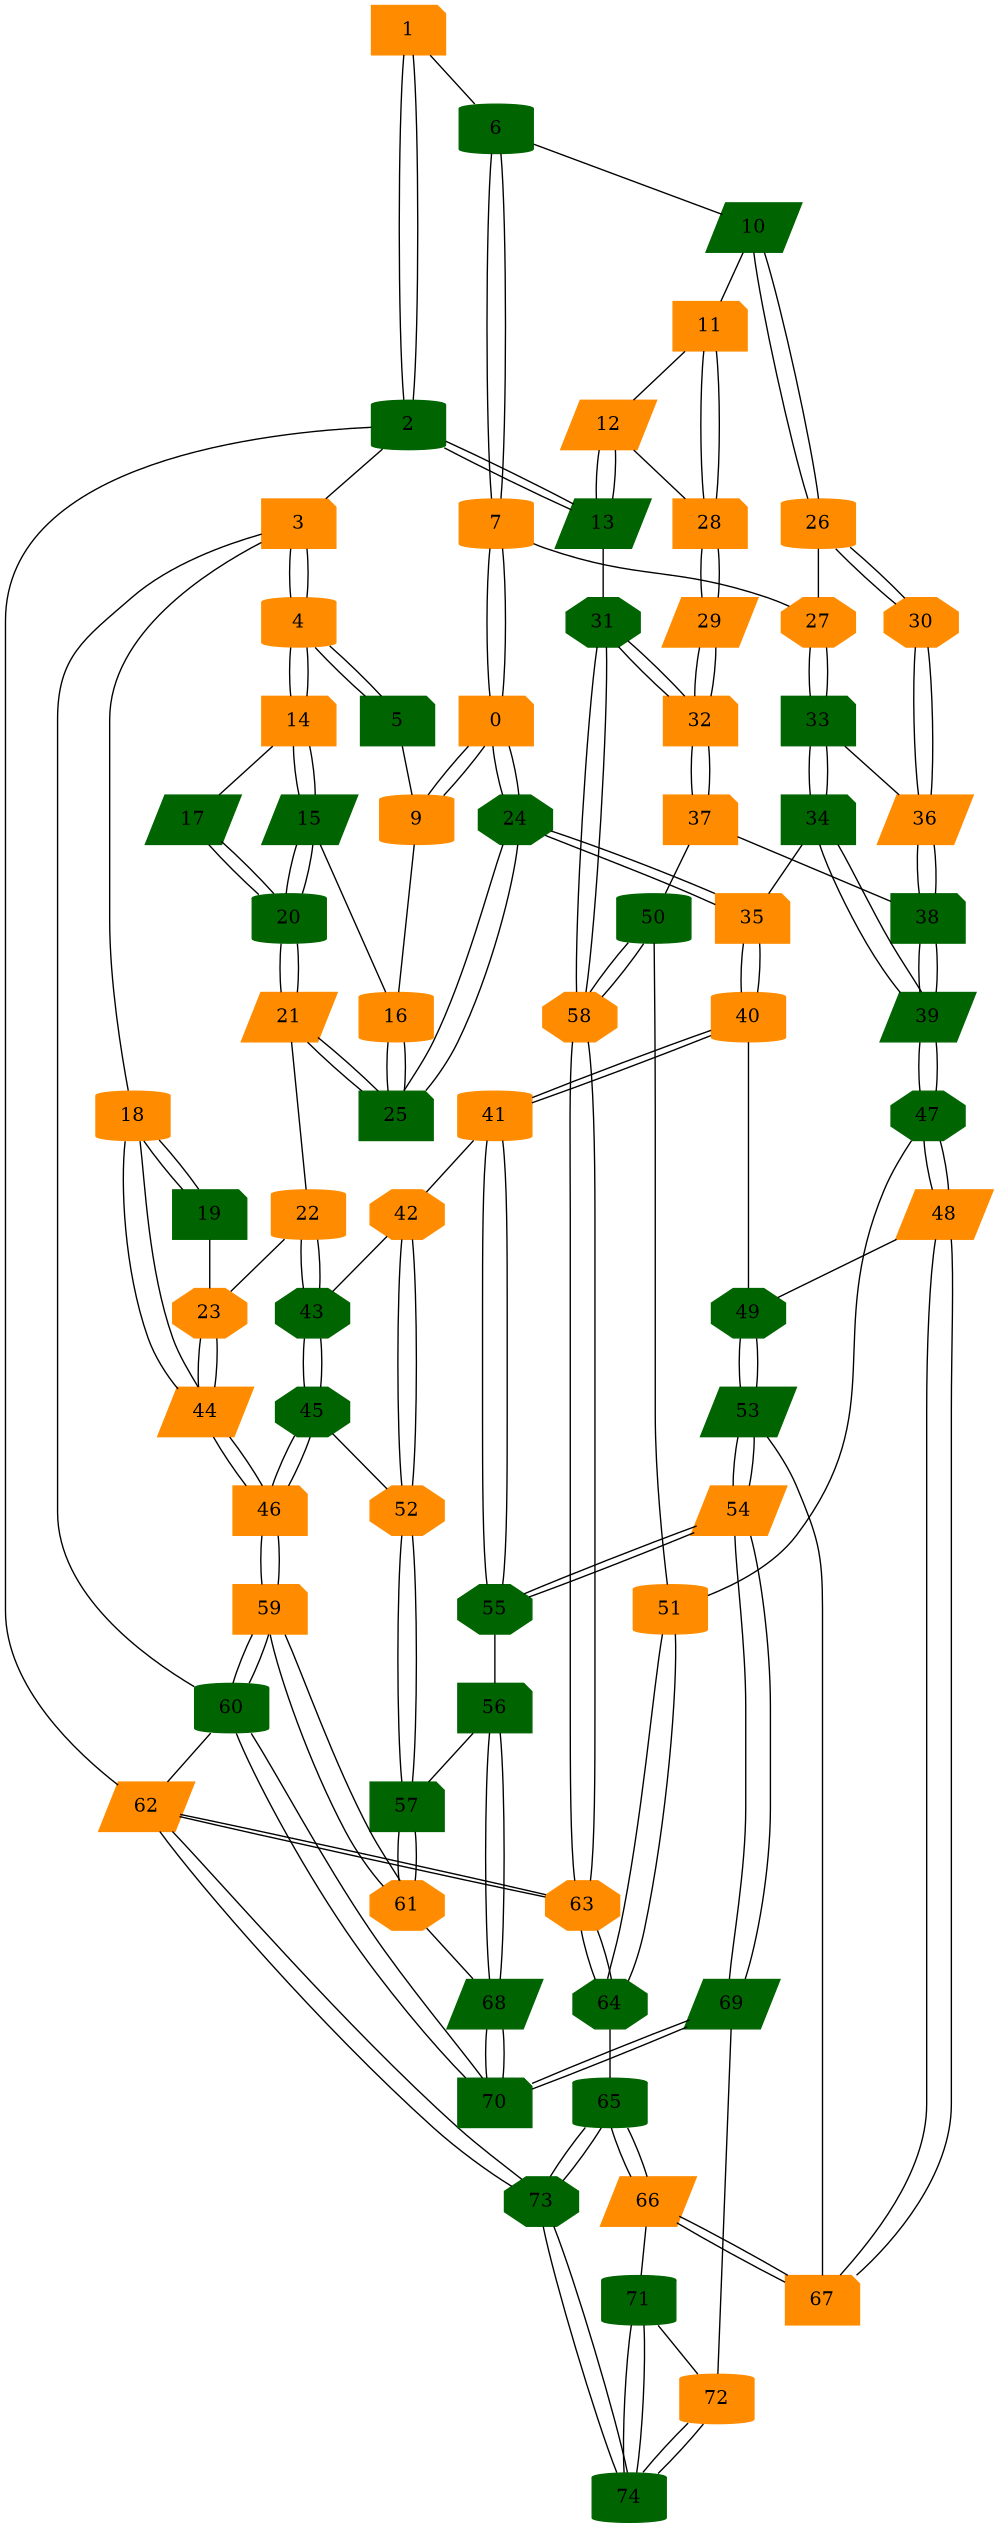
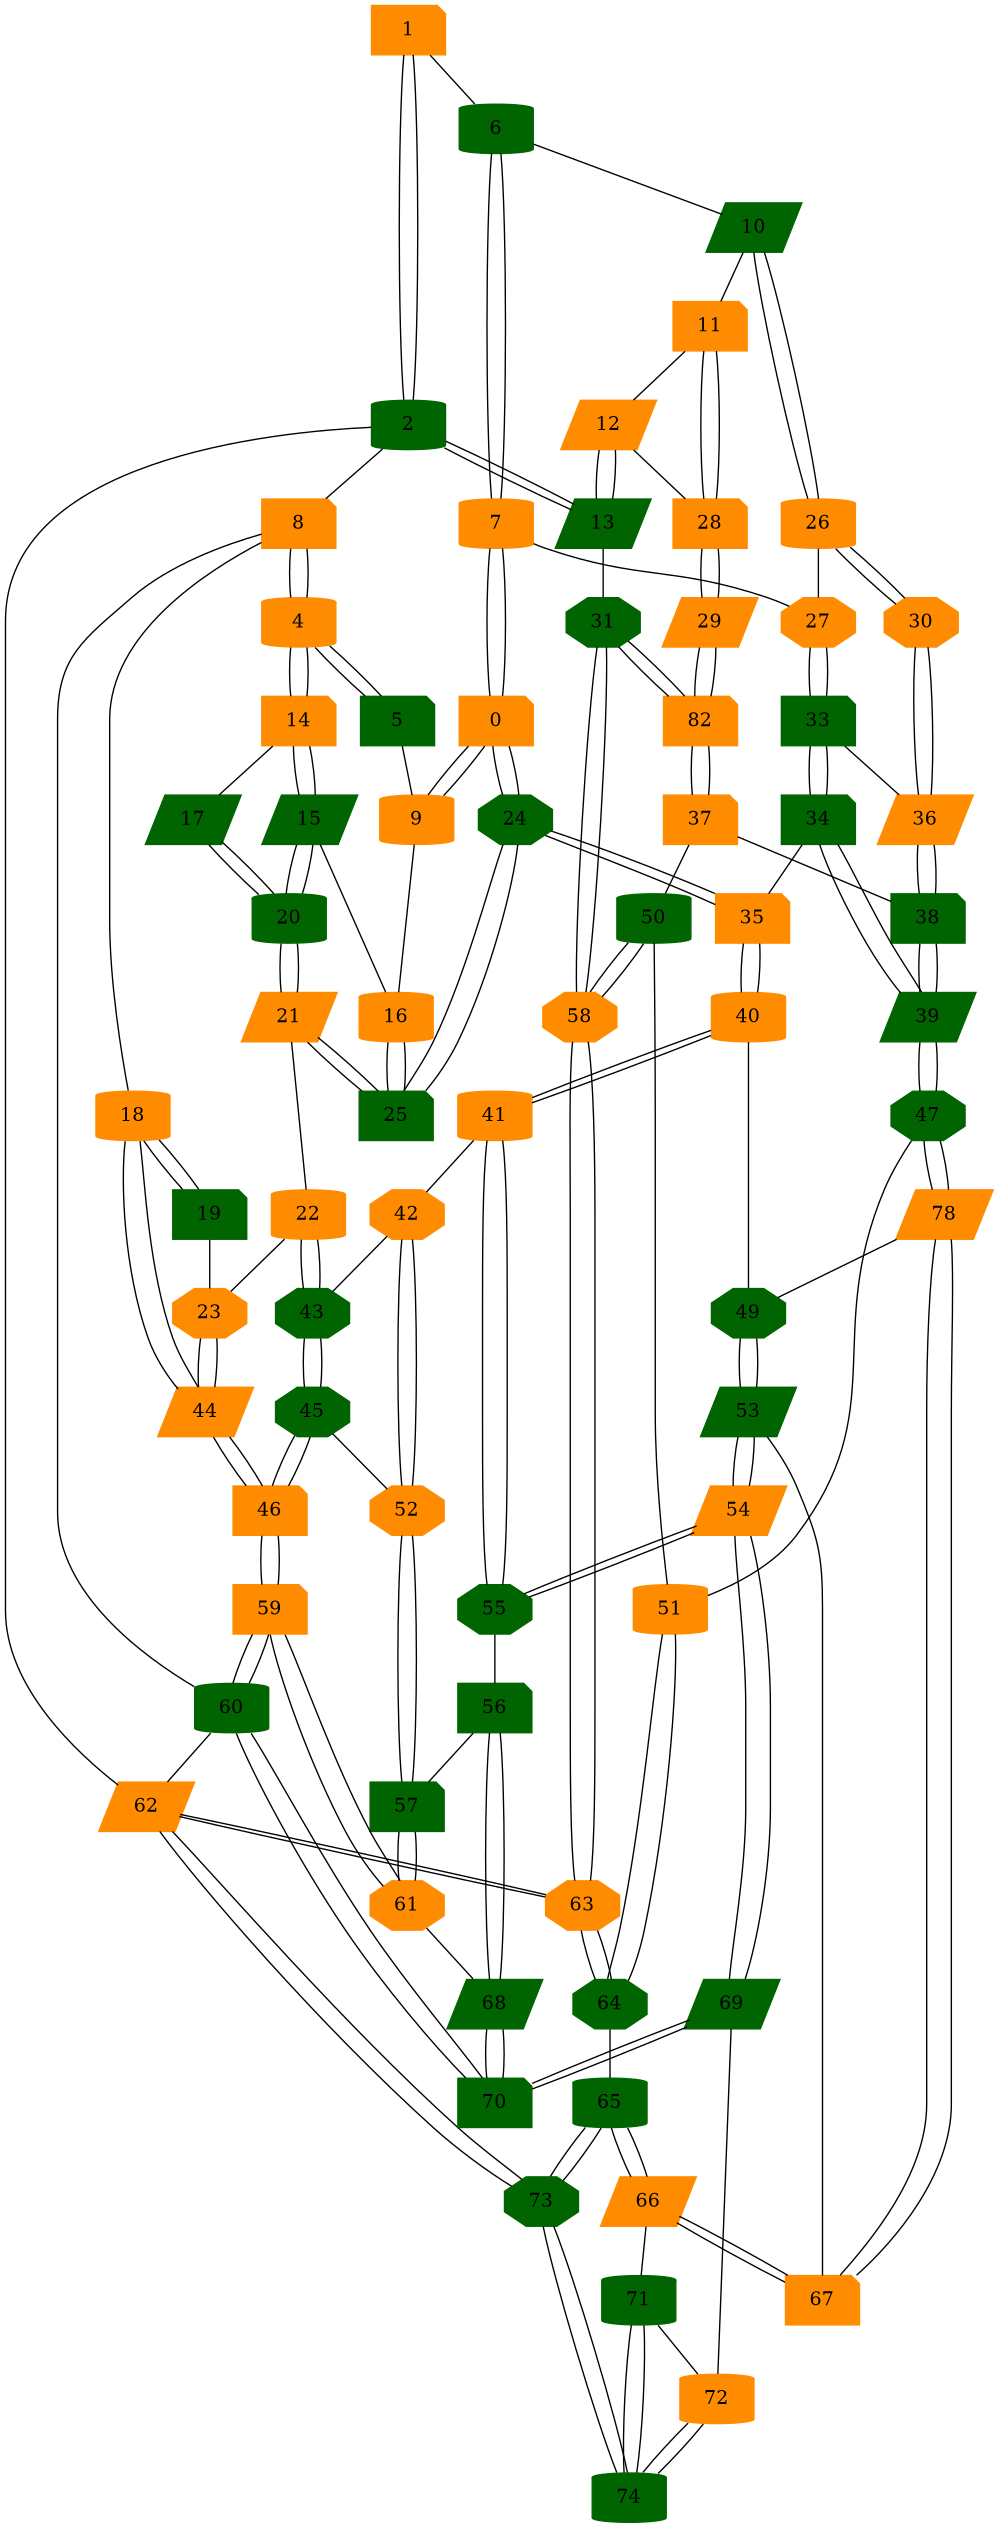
(299, 524) -> (299, 524)
(700, 721) -> (700, 721)
(945, 1215) -> (945, 1215)
